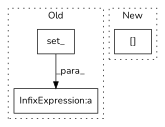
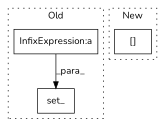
(56, 68) -> (56, 68)
